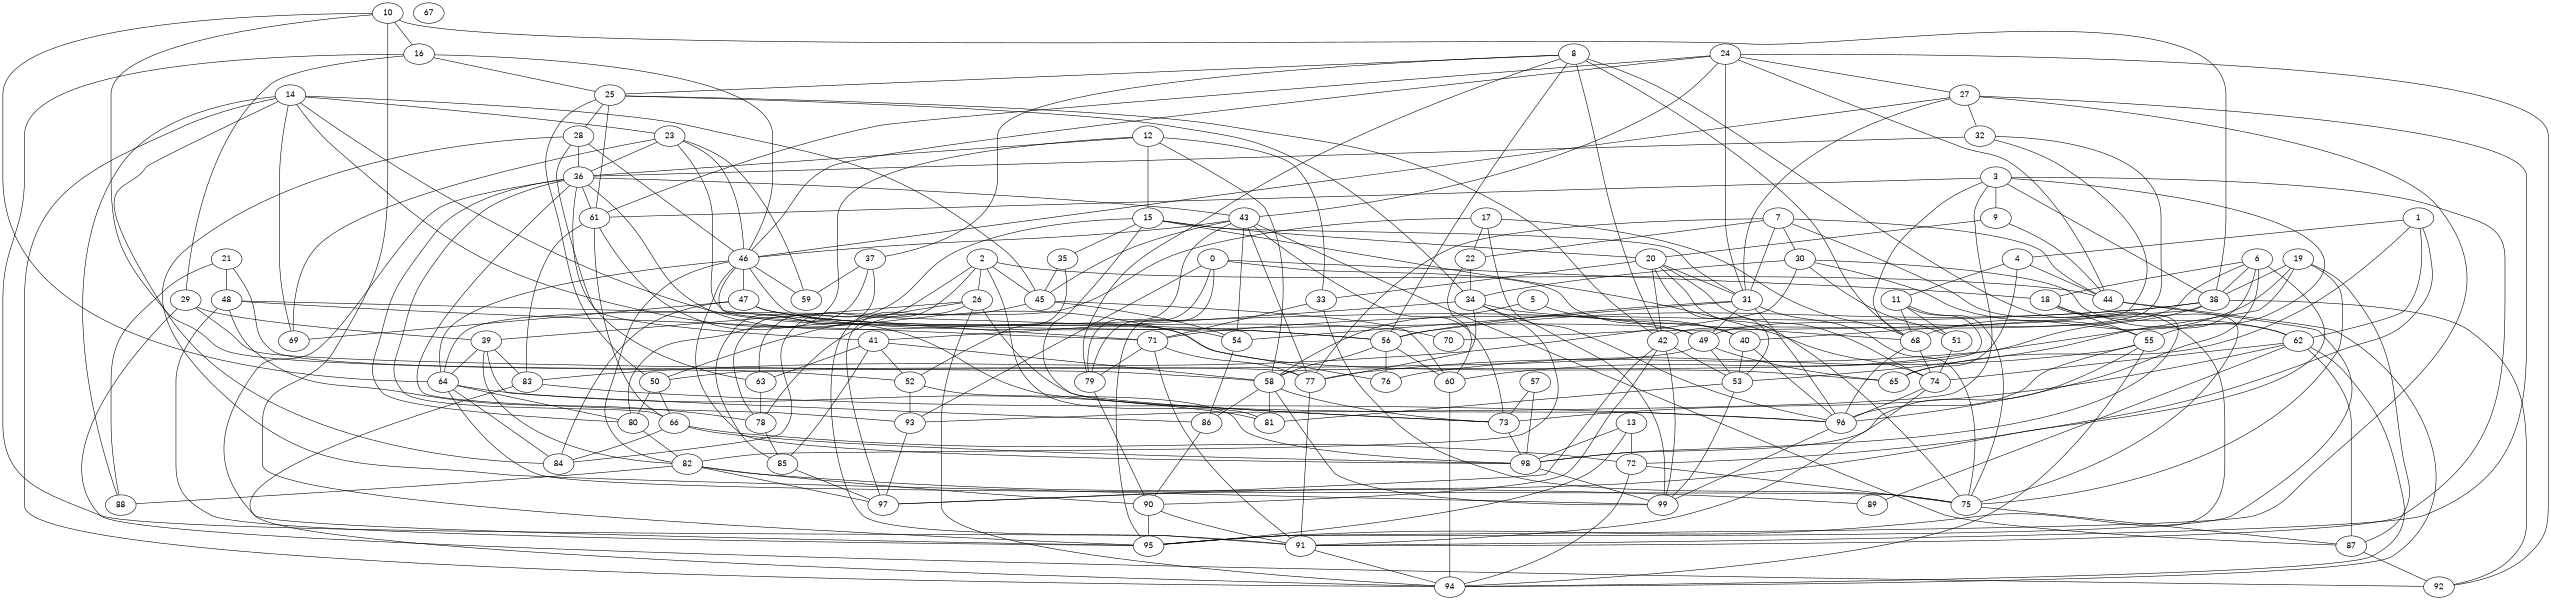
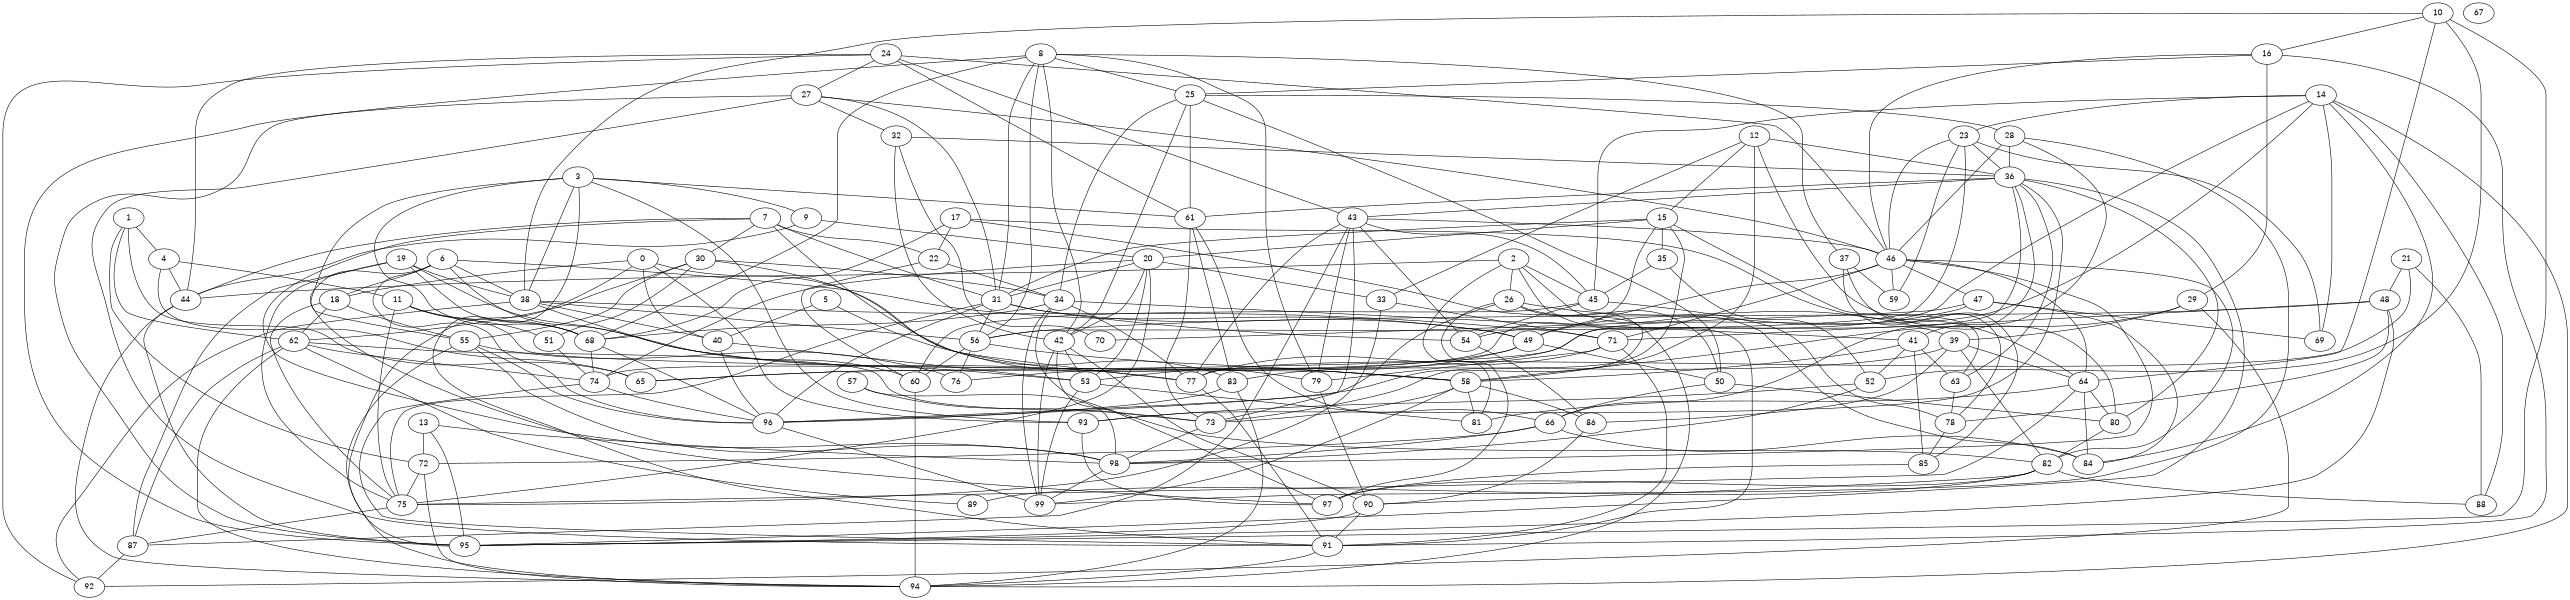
(1725, 178) -> (1008, 174)
